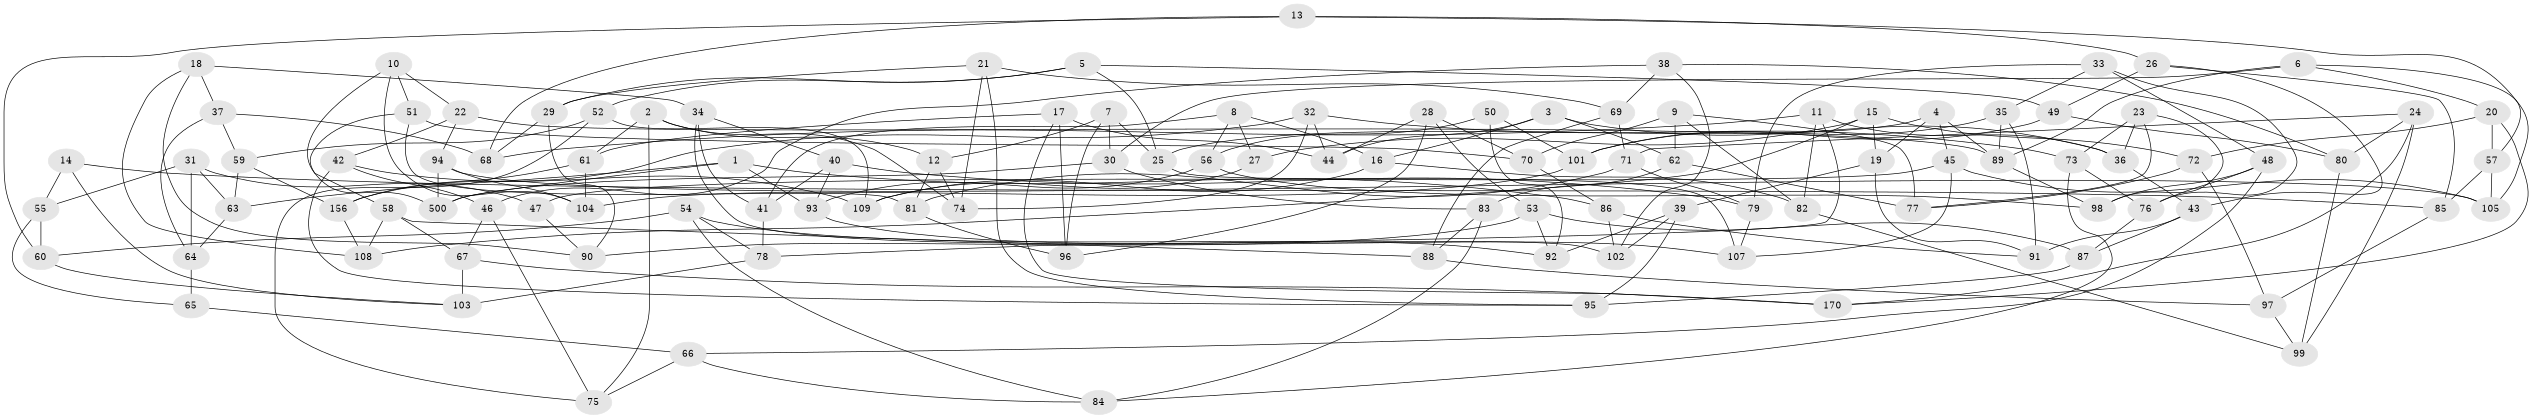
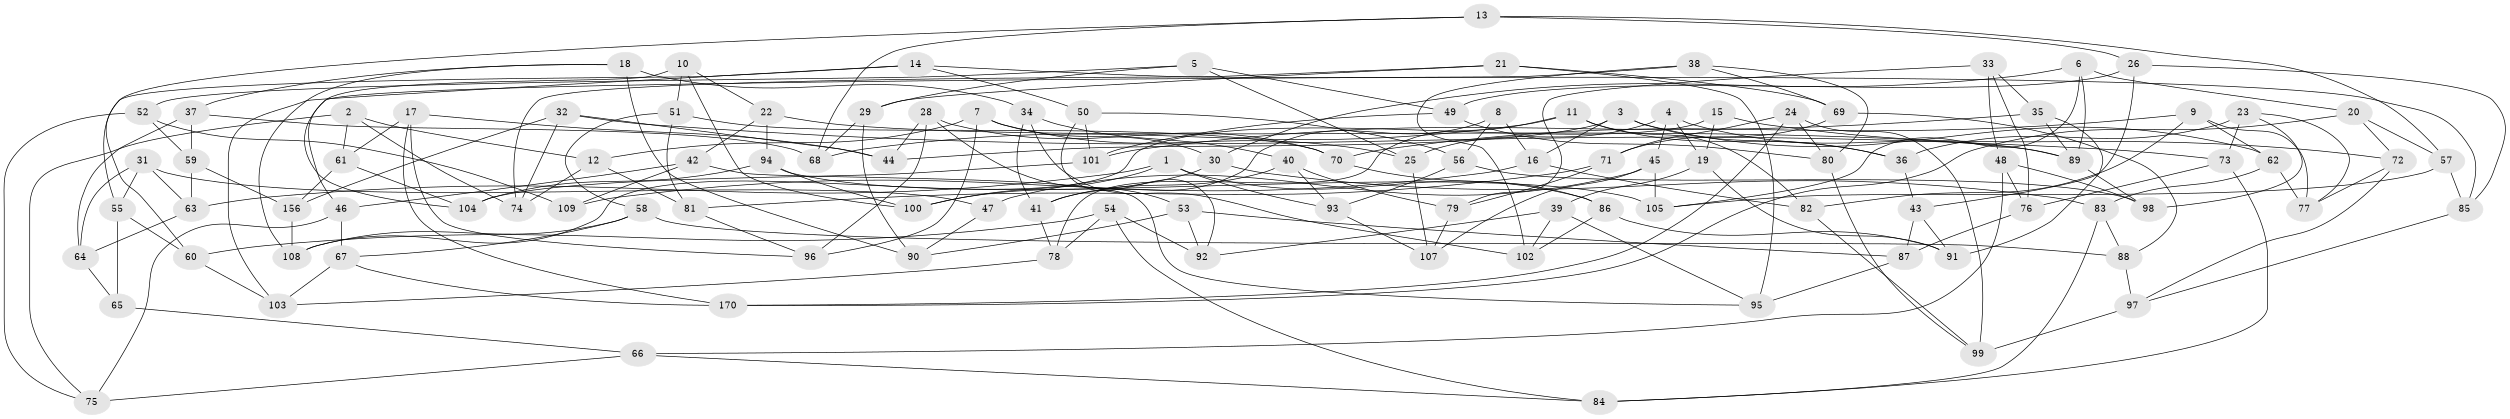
none -> (1031, 95)
(1255, 161) -> none
(438, 209) -> (913, 209)
